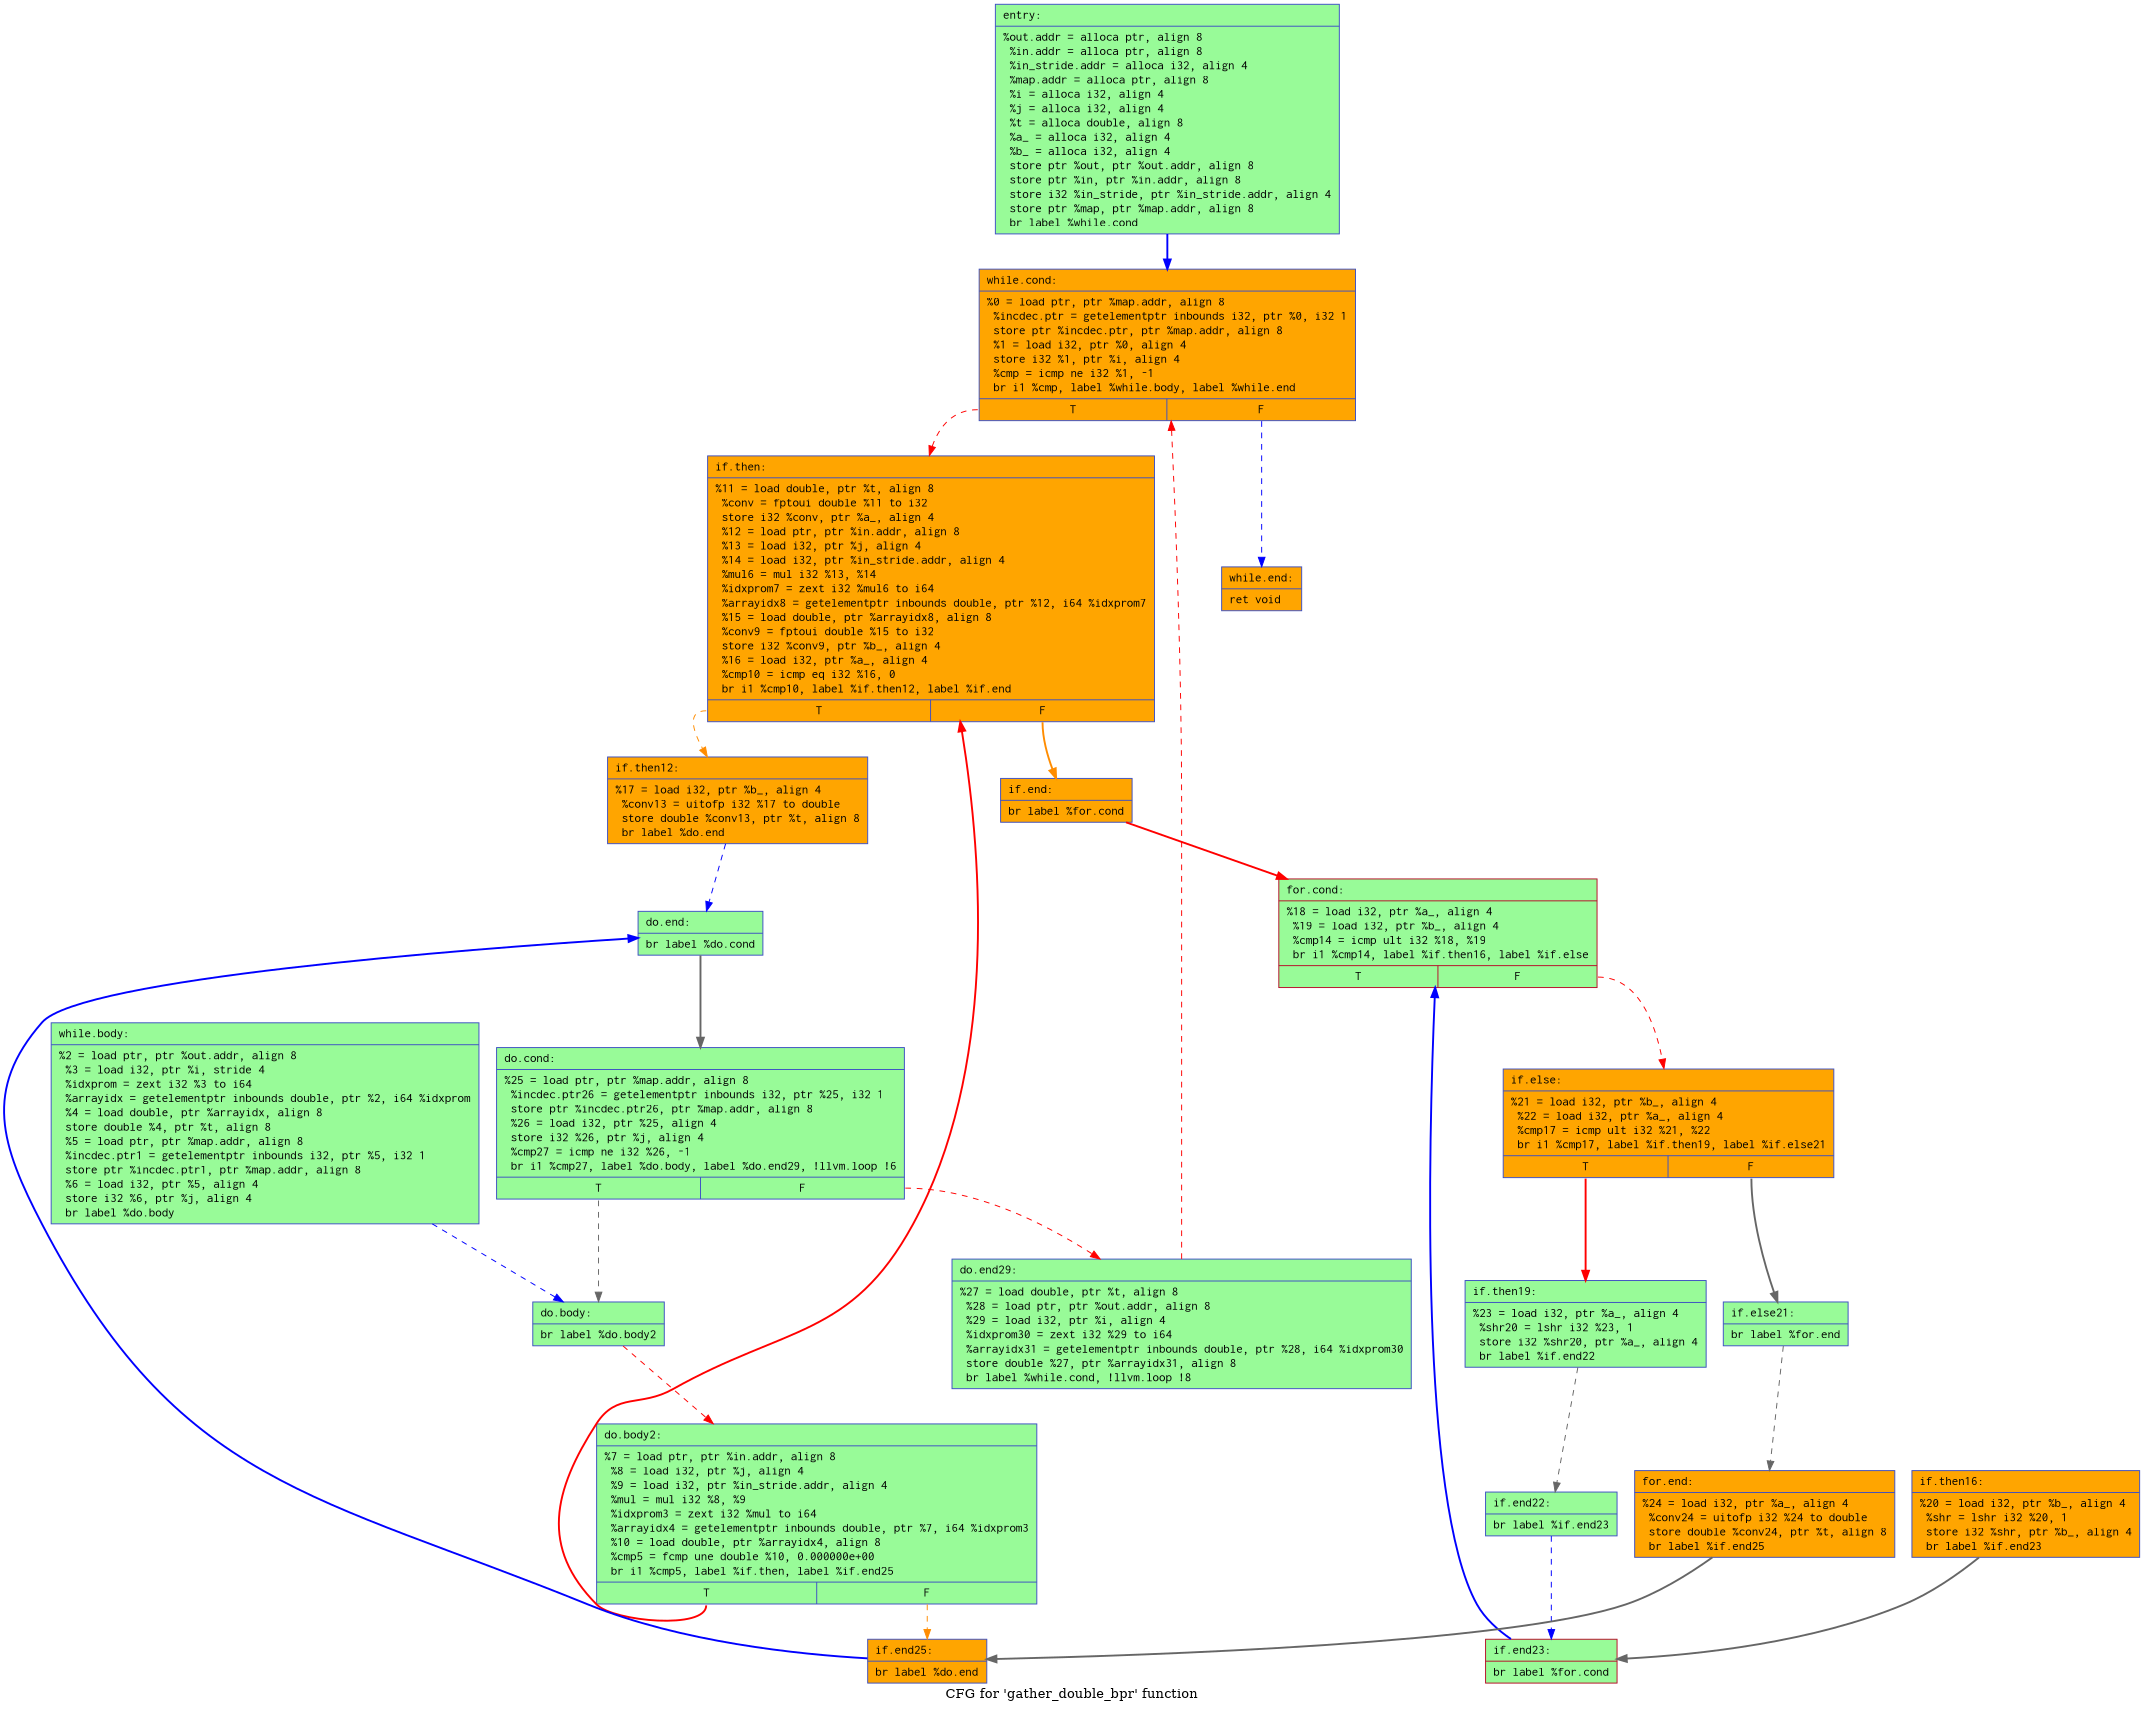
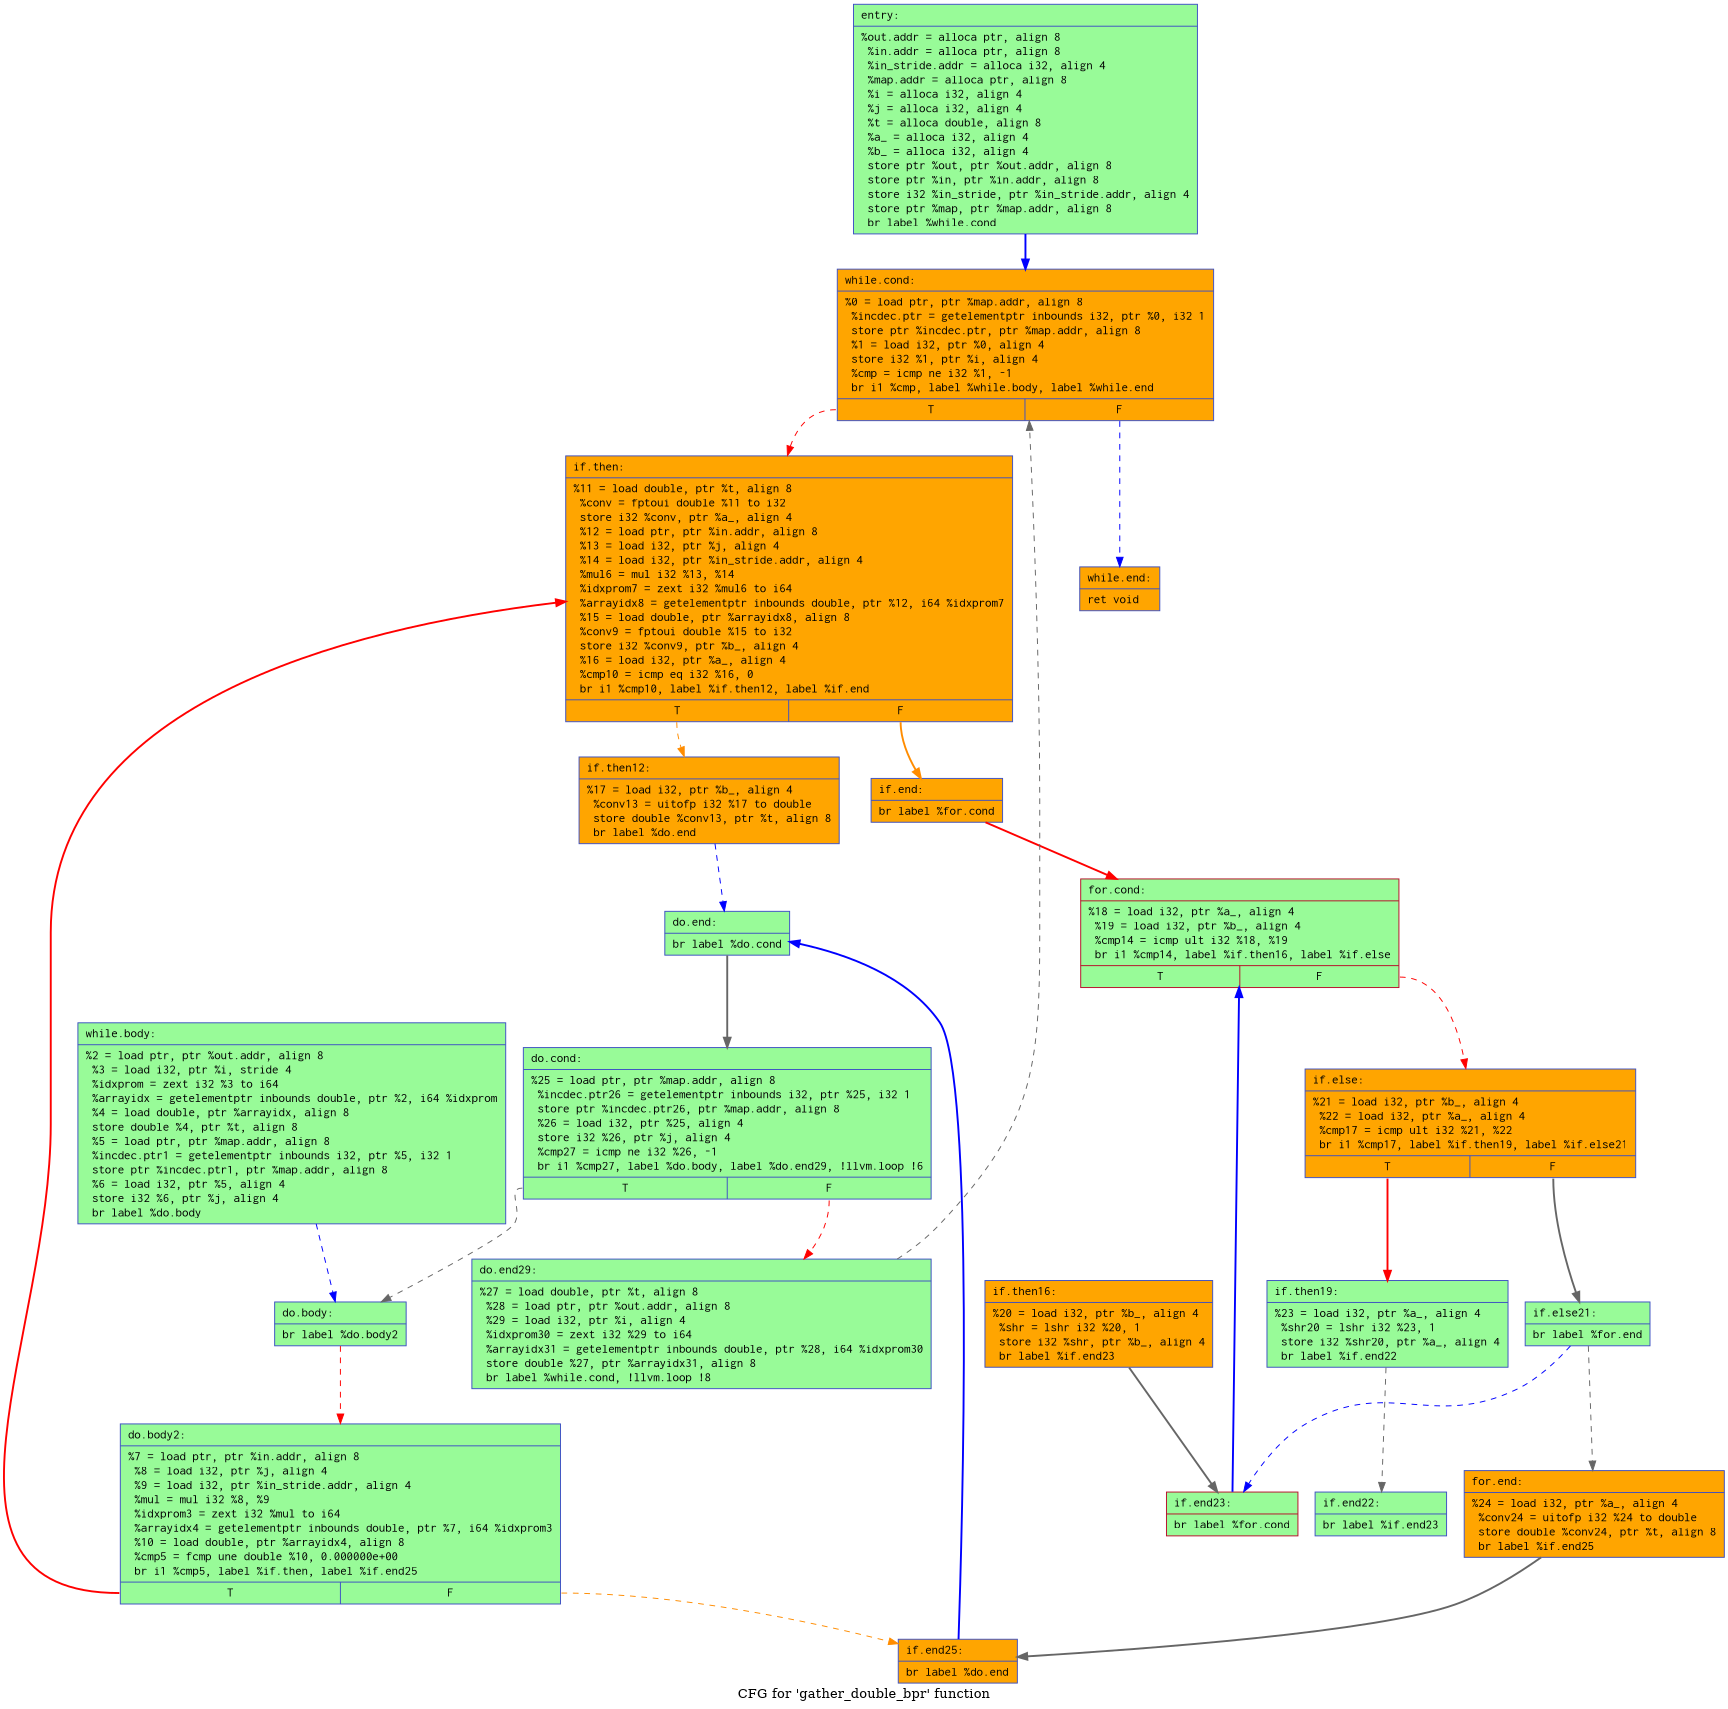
(1182, 865) -> (1040, 869)
(1551, 1583) -> (1404, 1404)
